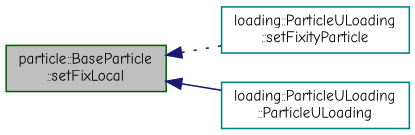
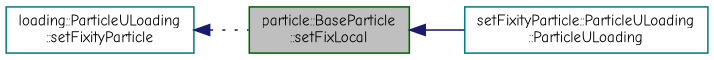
(202, 49) -> (229, 30)
(315, 105) -> (586, 30)
